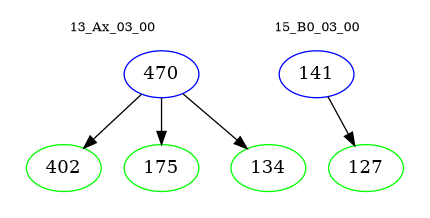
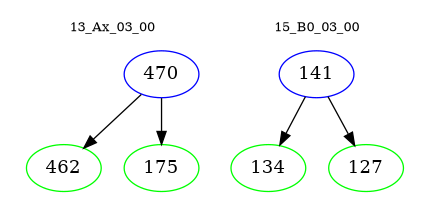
(201, 109) -> (296, 115)
(64, 168) -> (64, 168)
